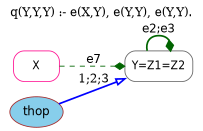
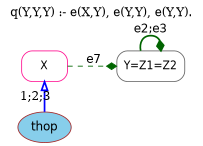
(88, 93) -> (45, 101)
